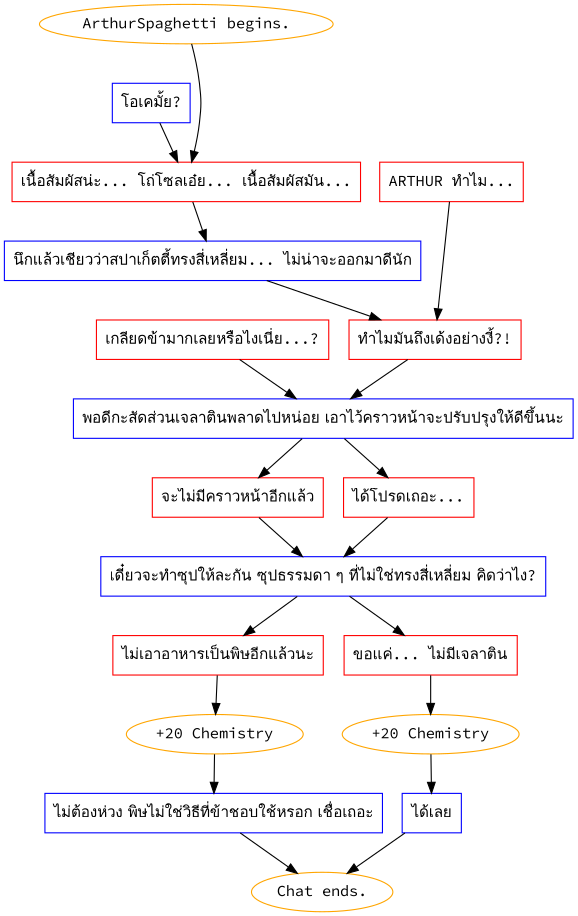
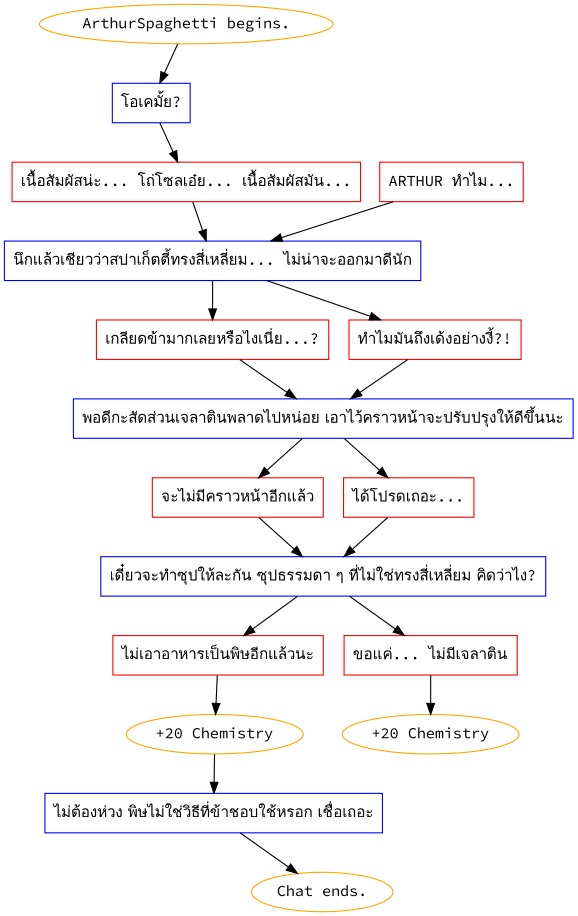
(201, 97) -> (171, 59)
(444, 255) -> (338, 220)
none -> (213, 295)
(432, 813) -> none
